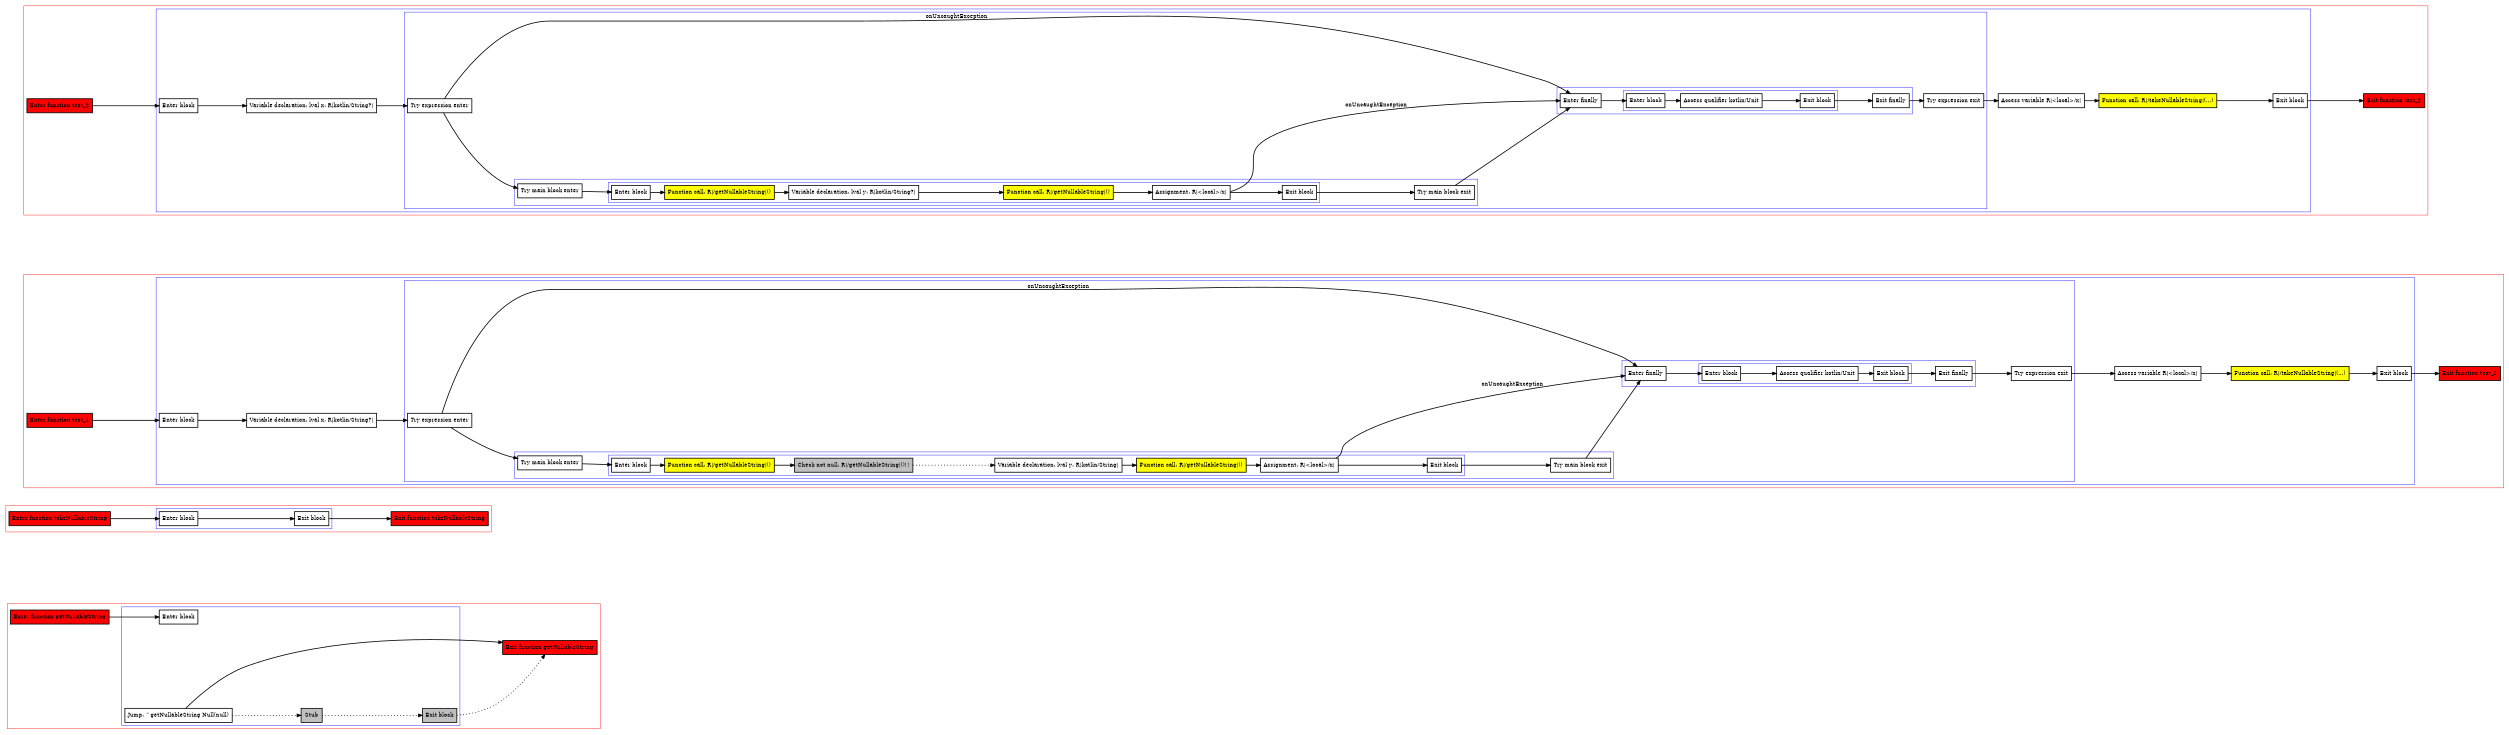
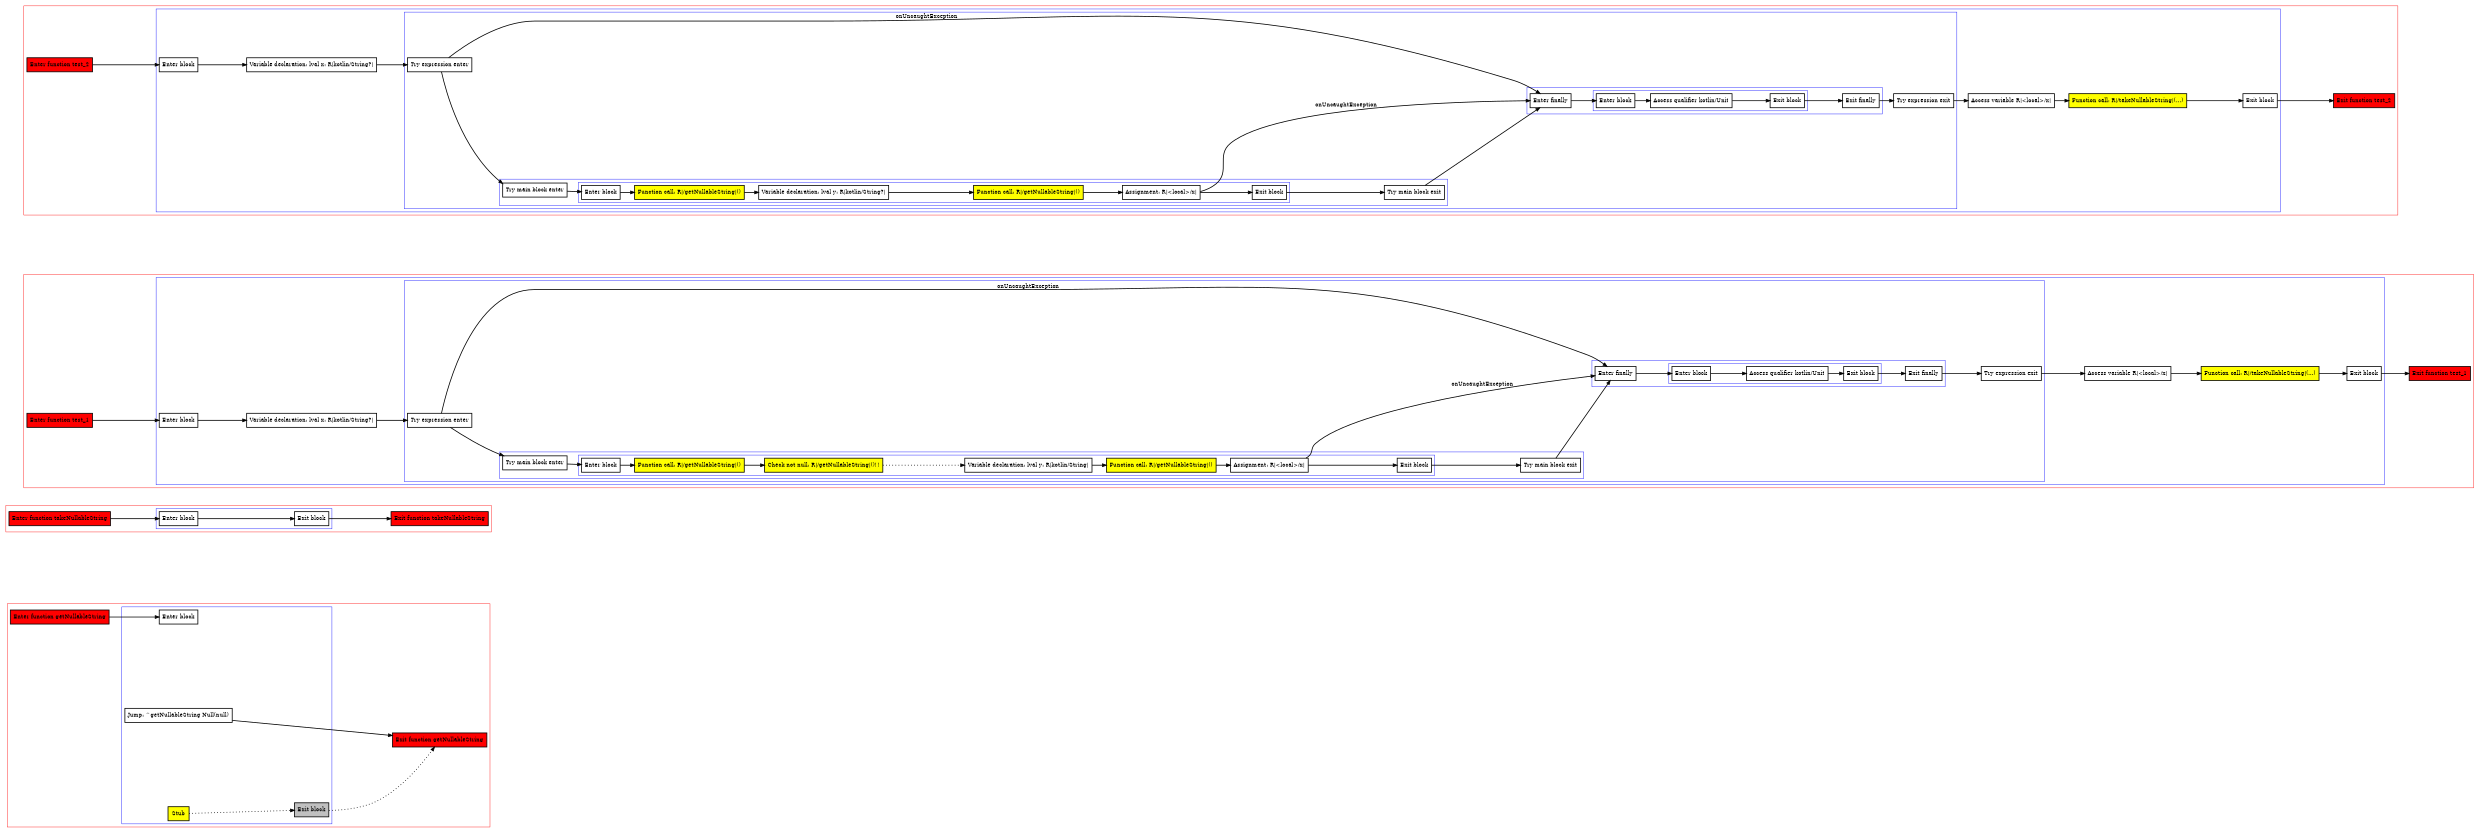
(854, 465) -> (824, 465)
(265, 715) -> none
(312, 715) -> (179, 814)
